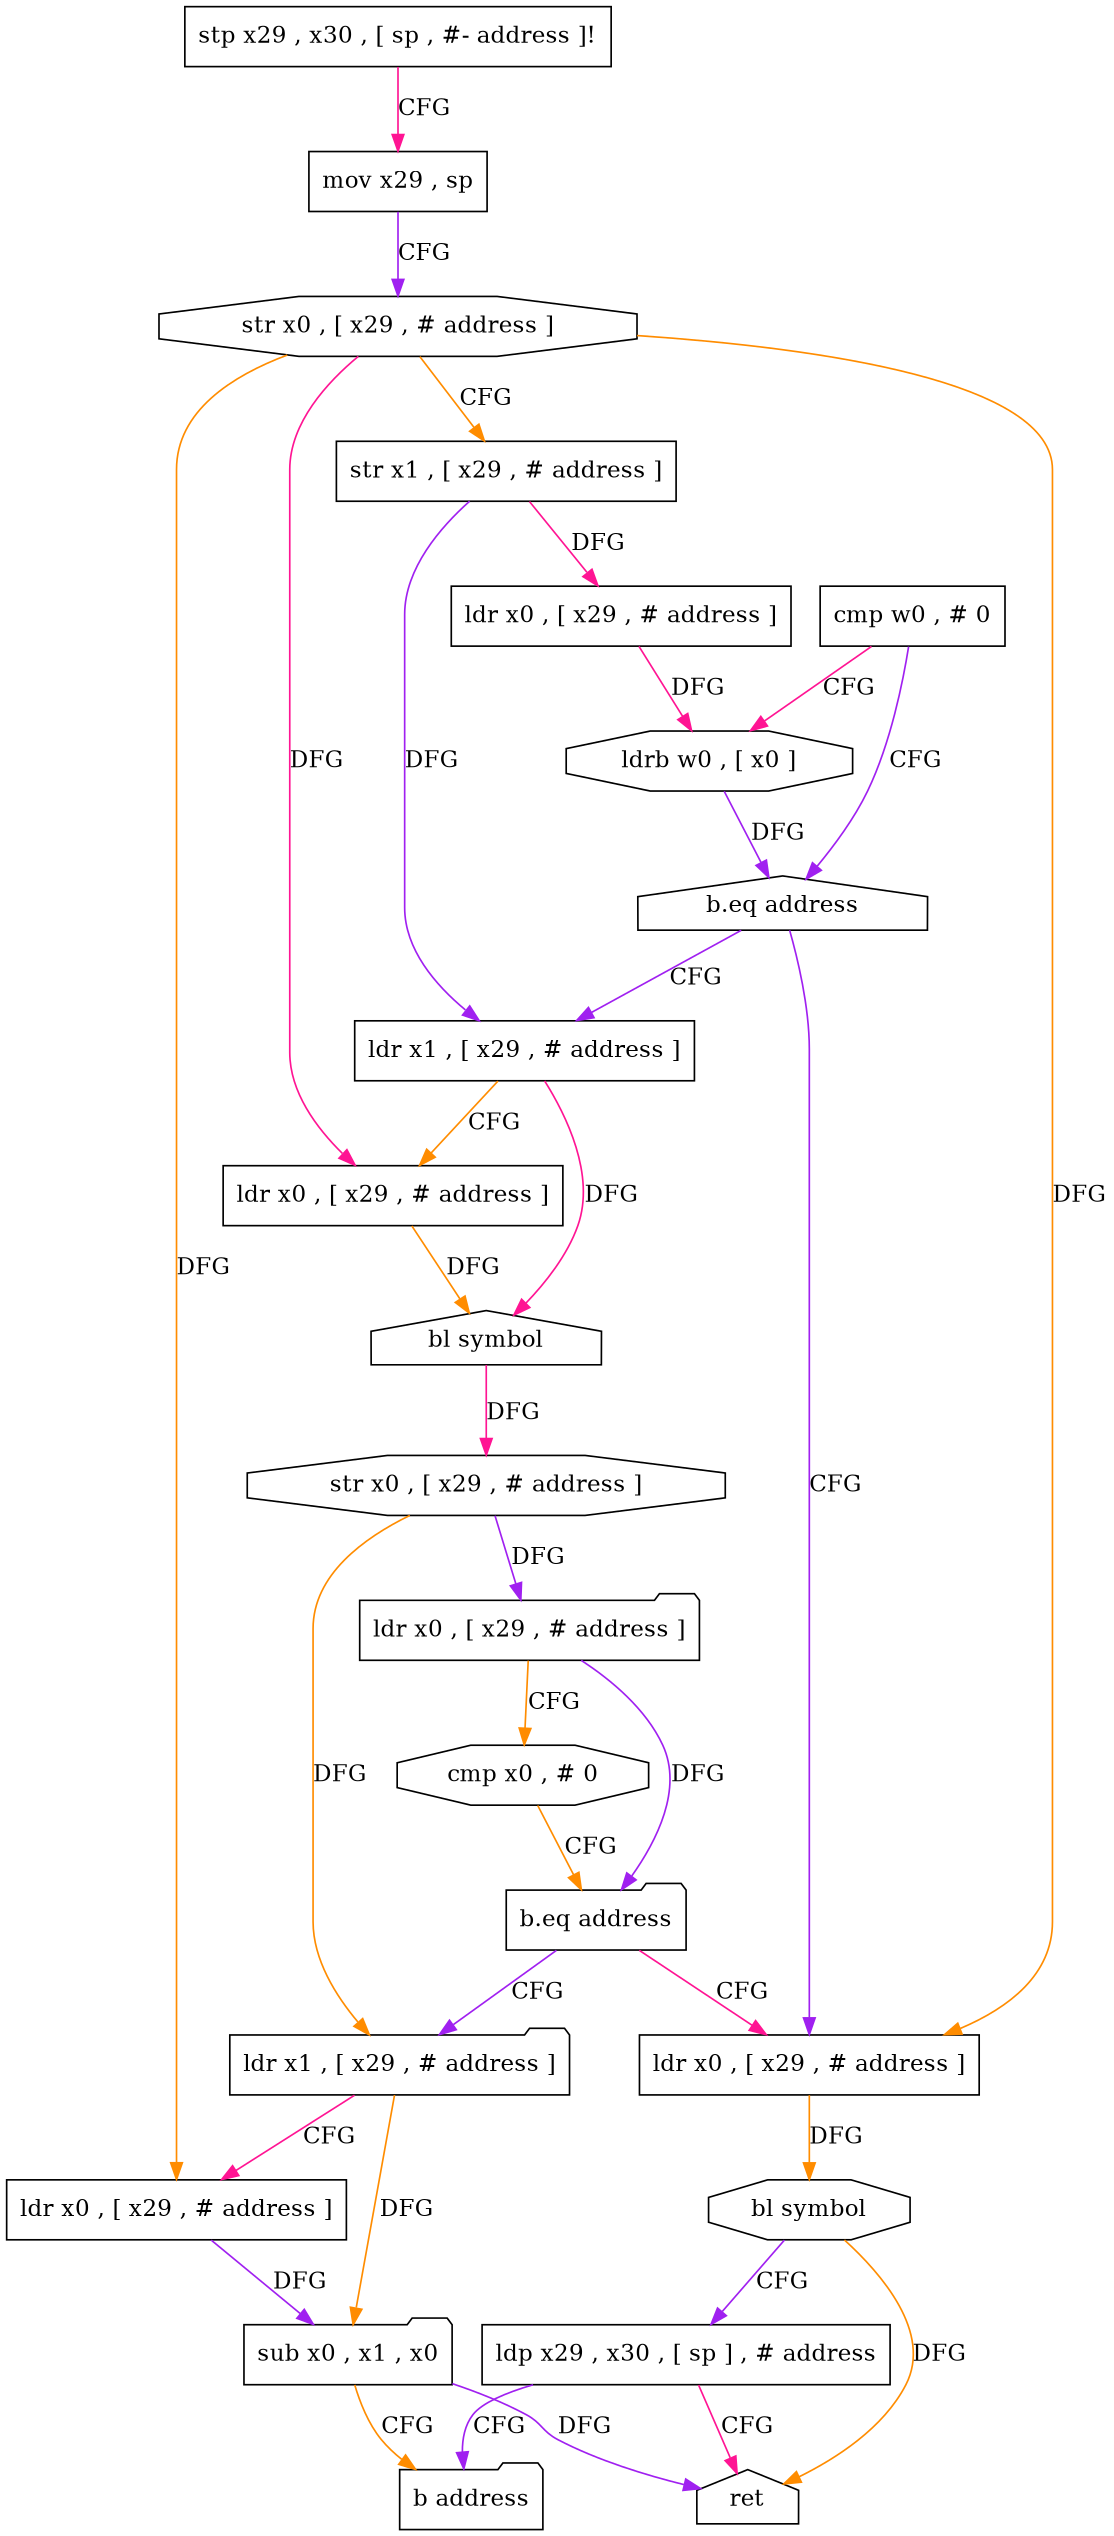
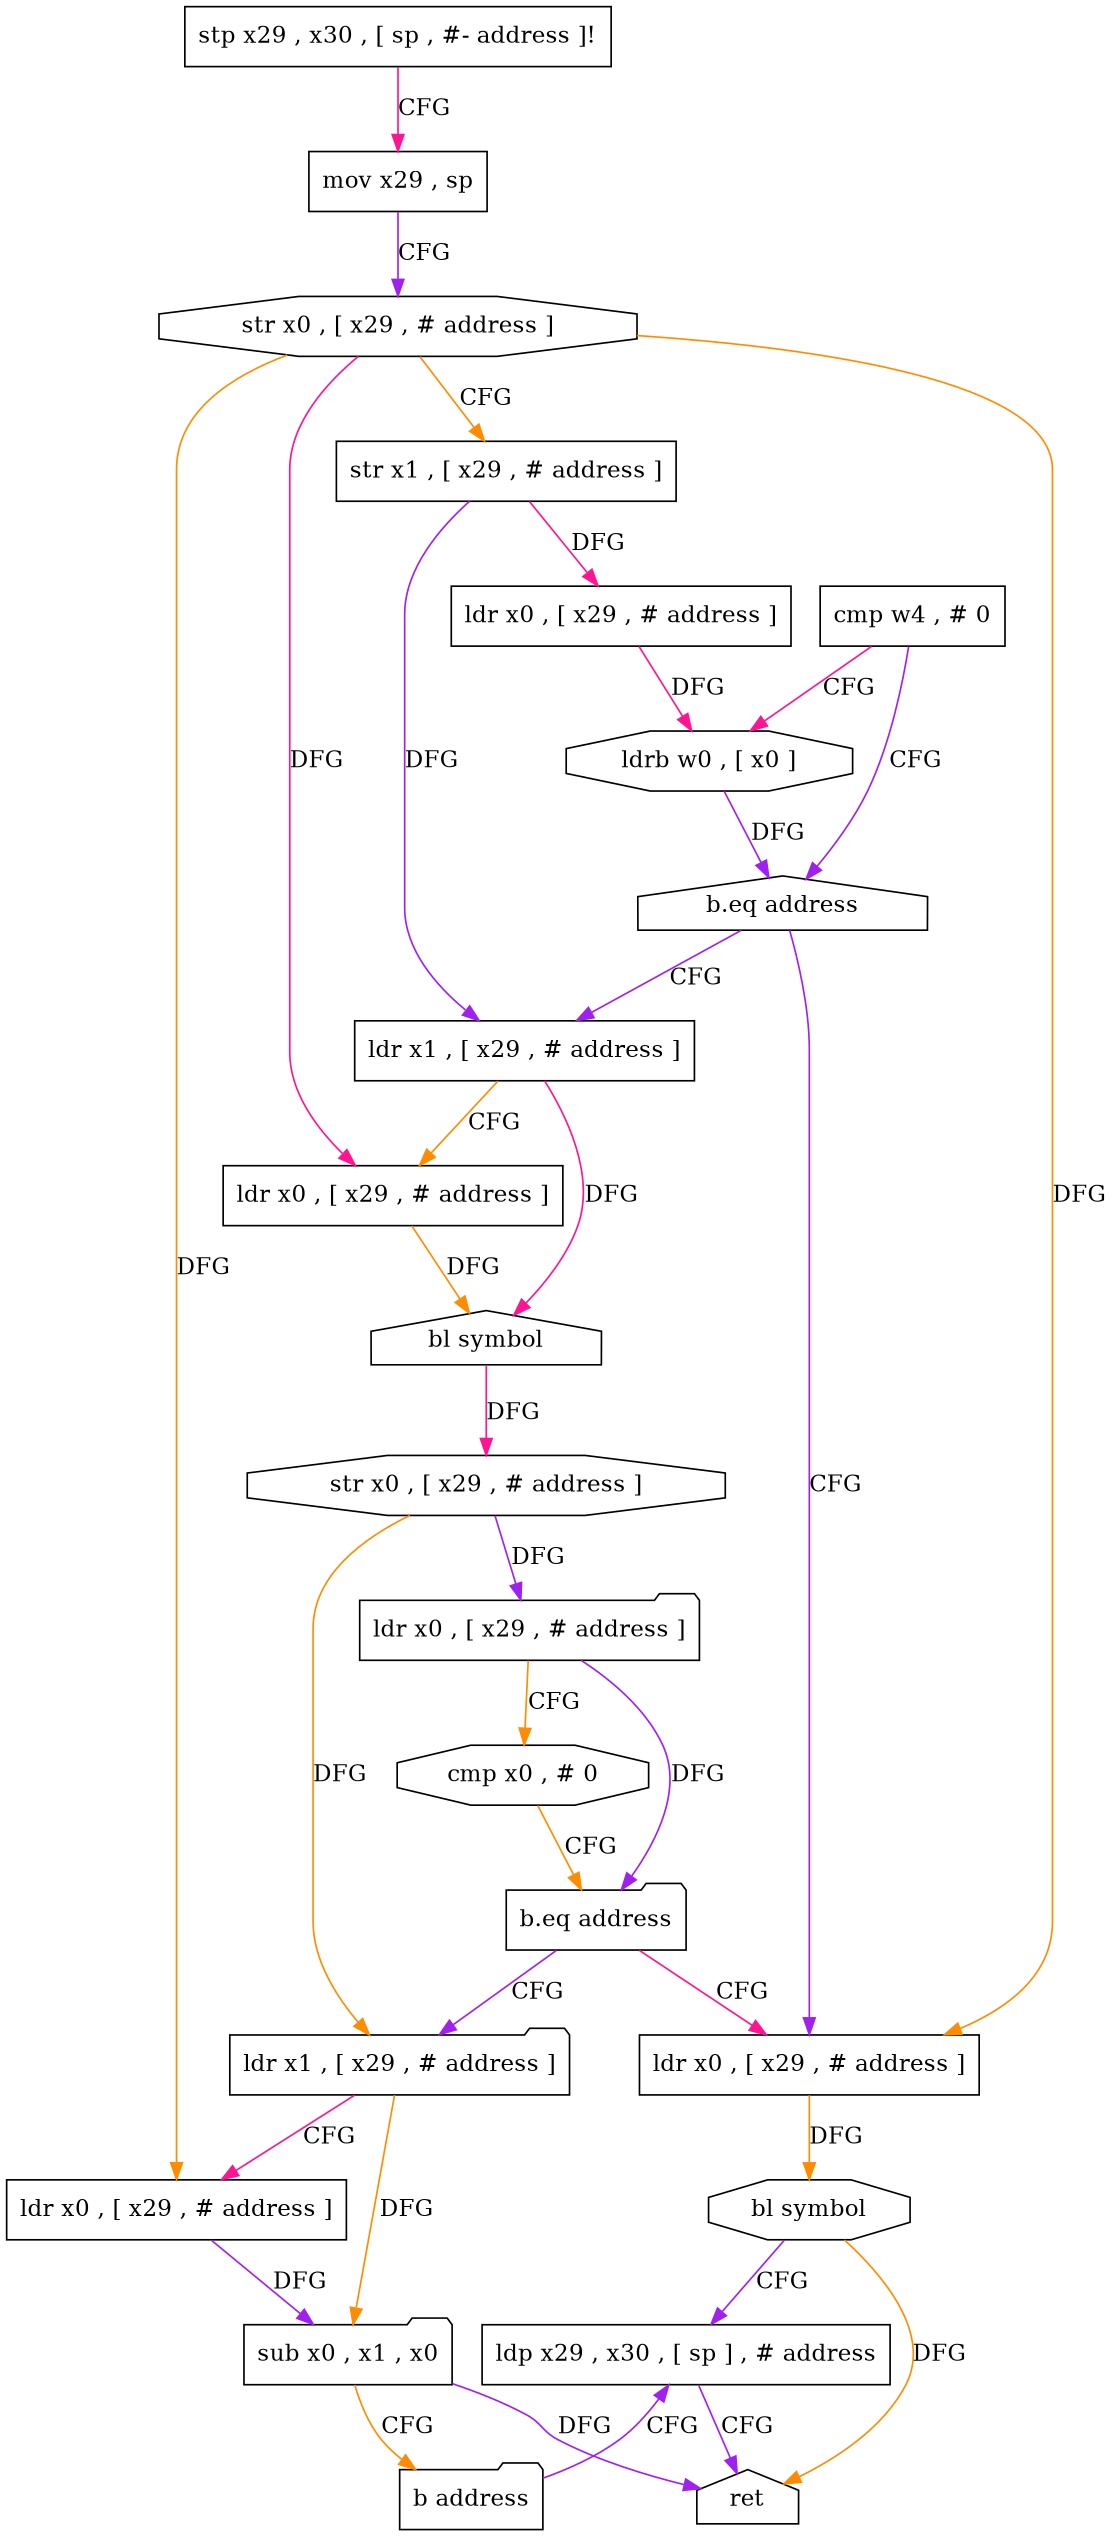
(913, 616) -> (913, 616)
(481, 2407) -> (607, 2448)
(714, 2421) -> (714, 2421)
